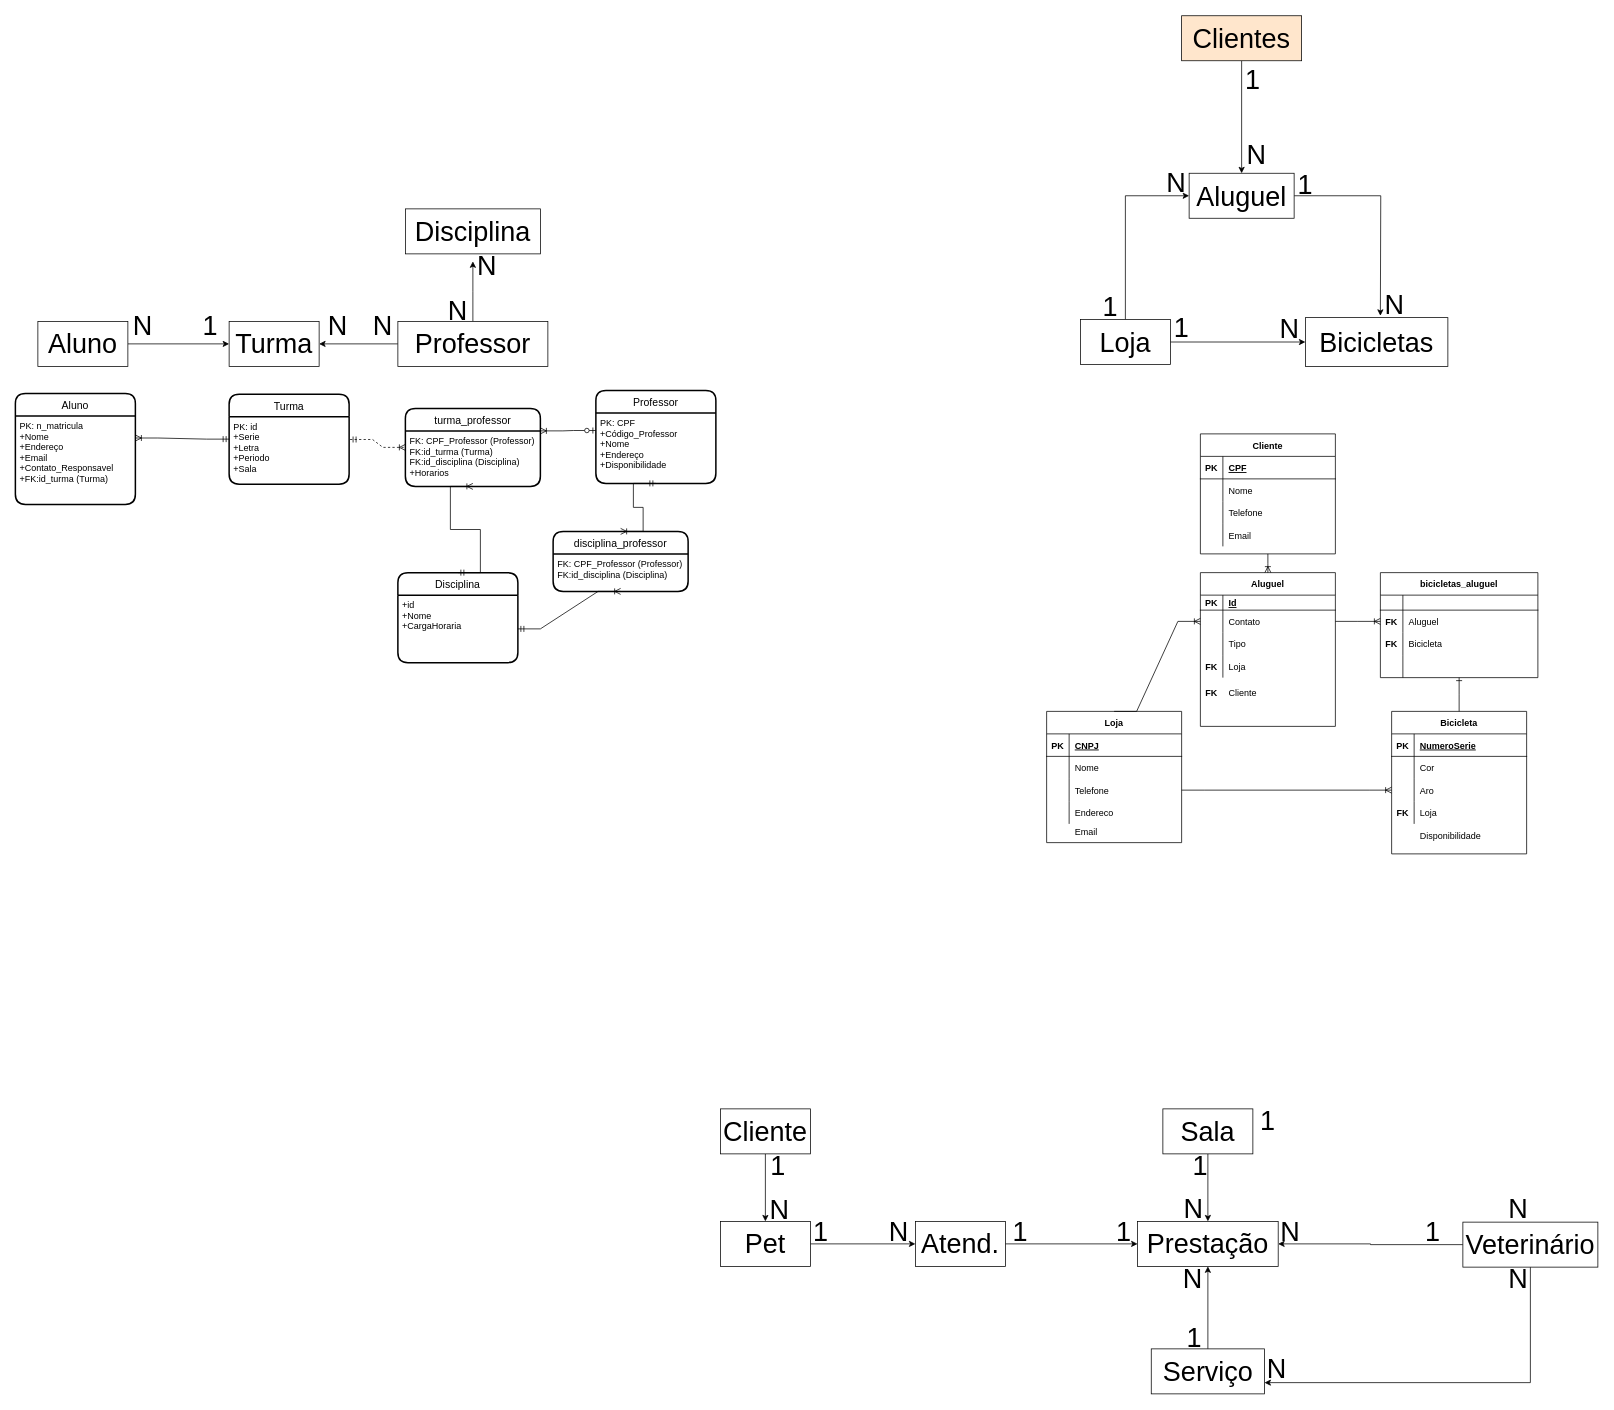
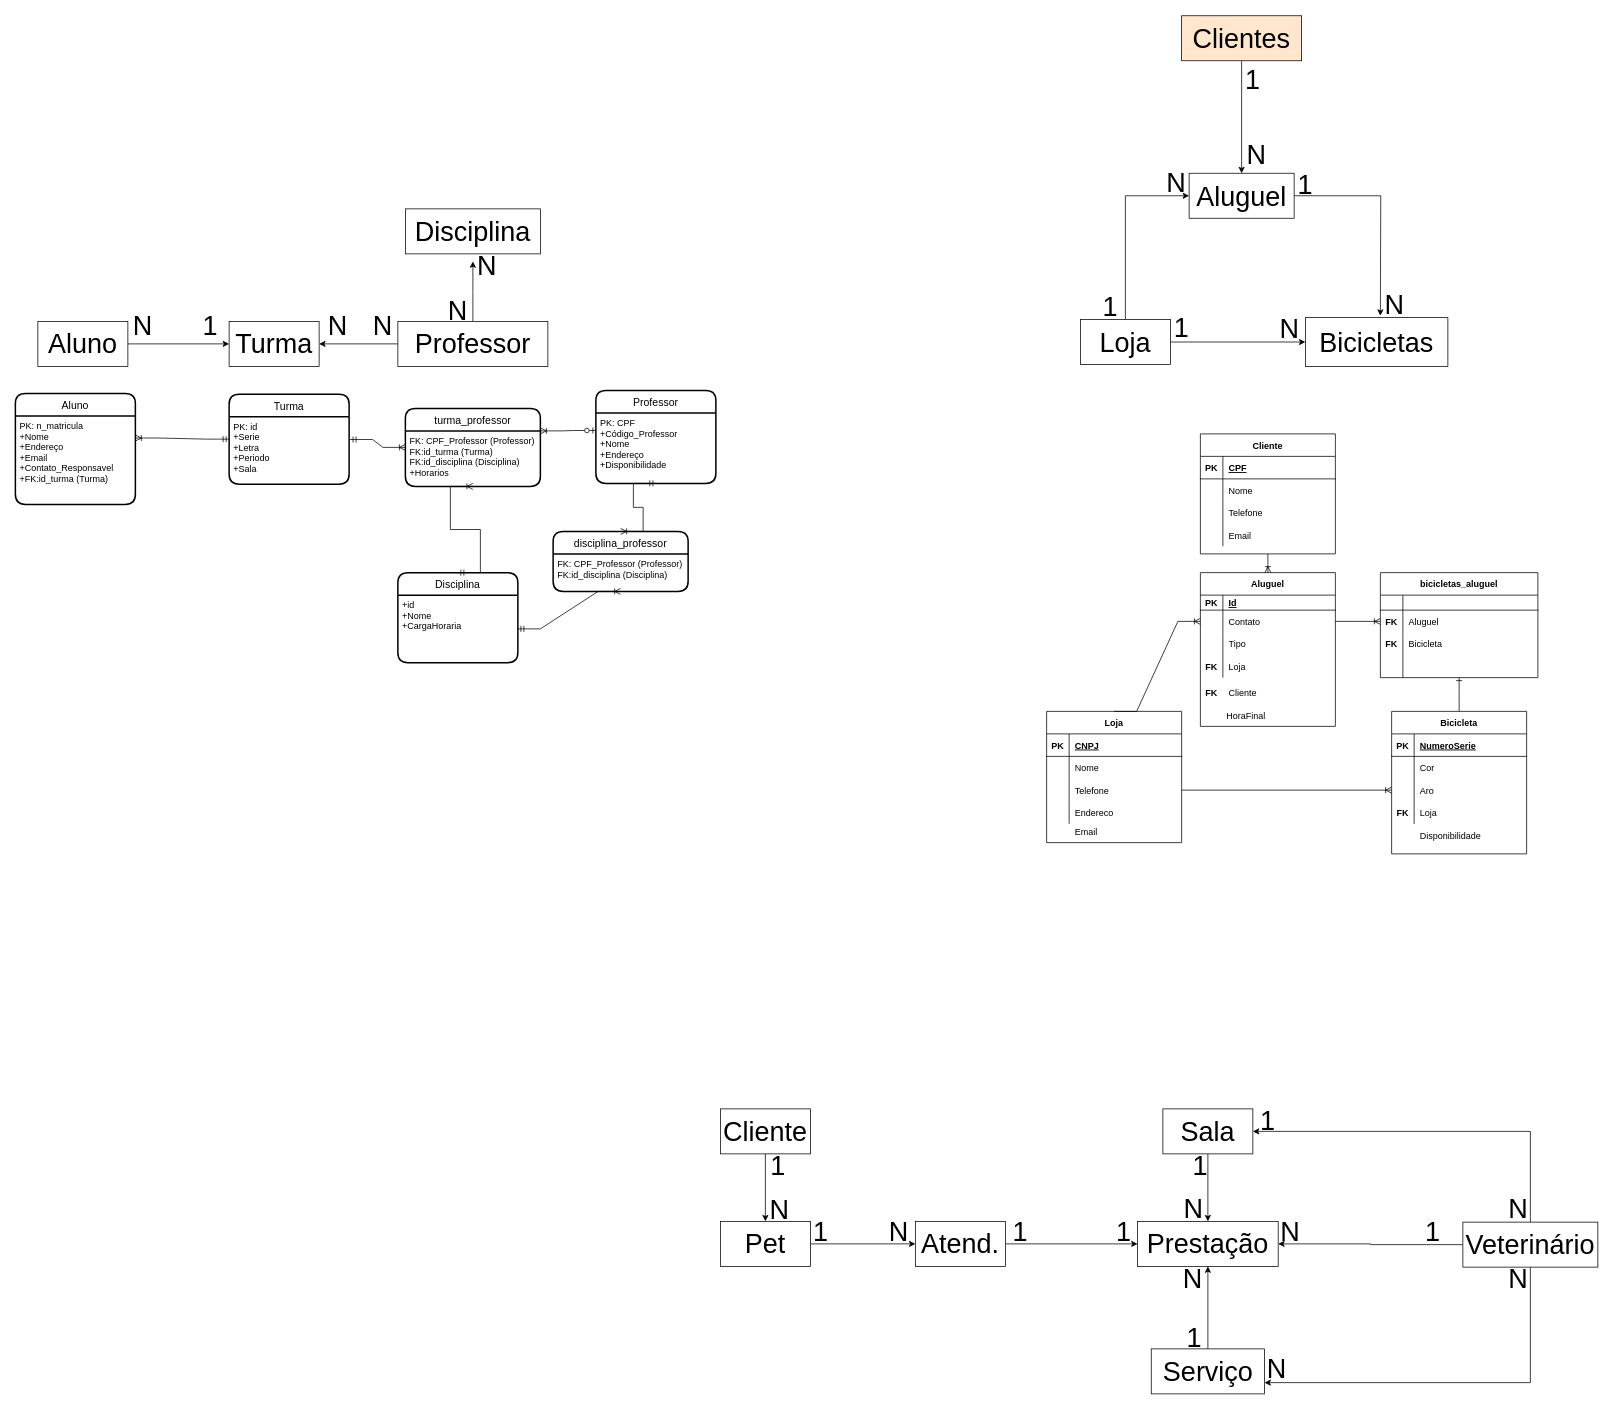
(377, 443) -> (377, 443)
none -> (1277, 715)
none -> (1439, 1131)
